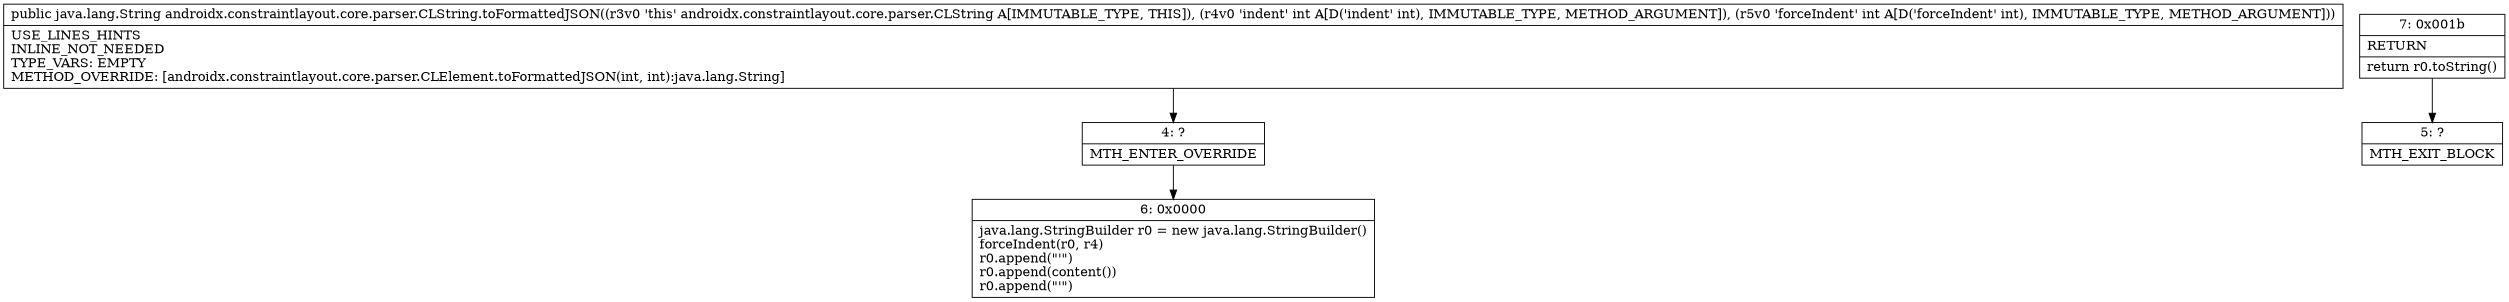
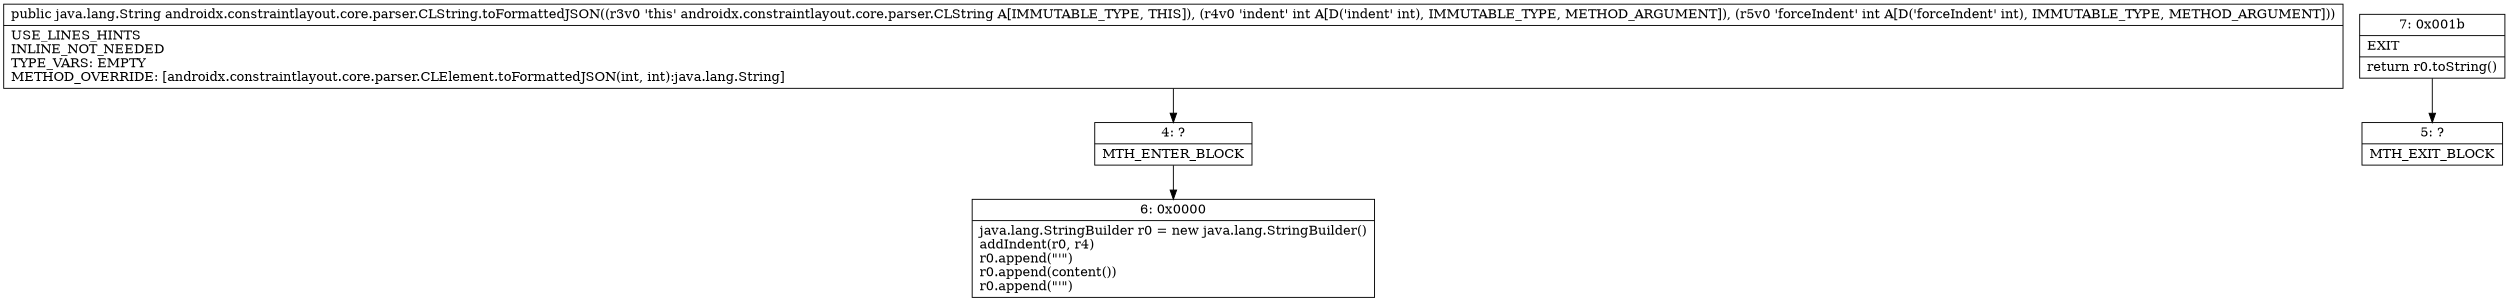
(2397, 46) -> (2383, 46)
(1173, 154) -> (1173, 154)
(1042, 245) -> (1037, 245)
